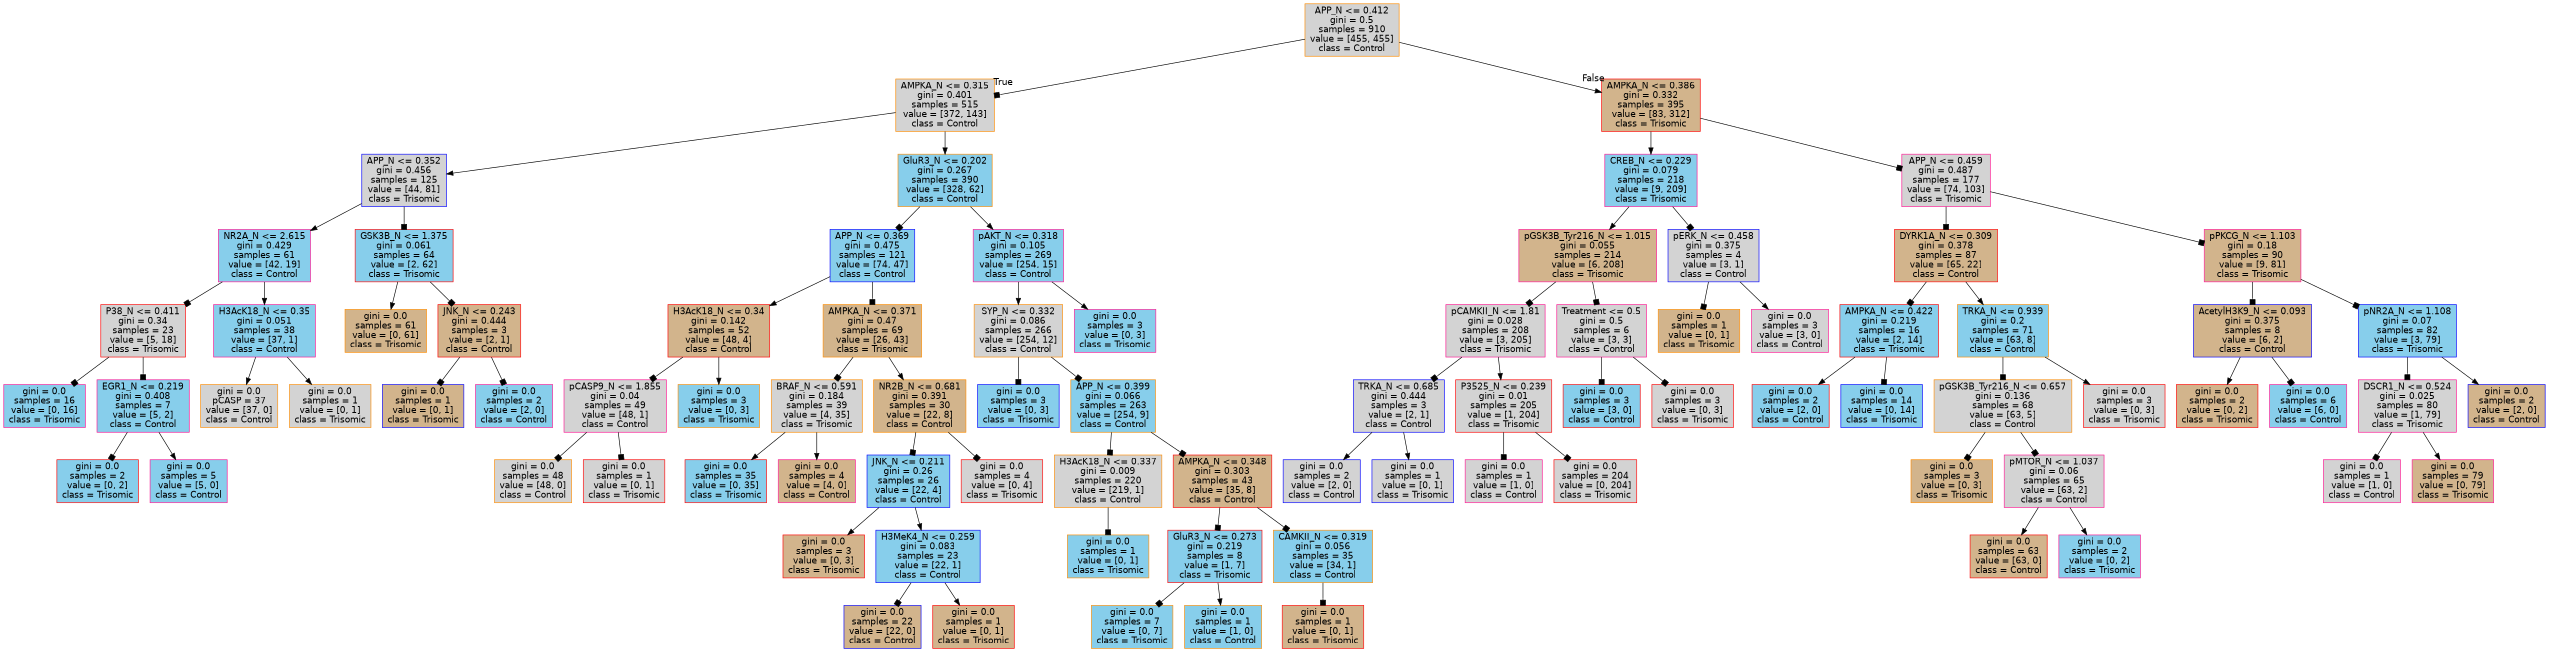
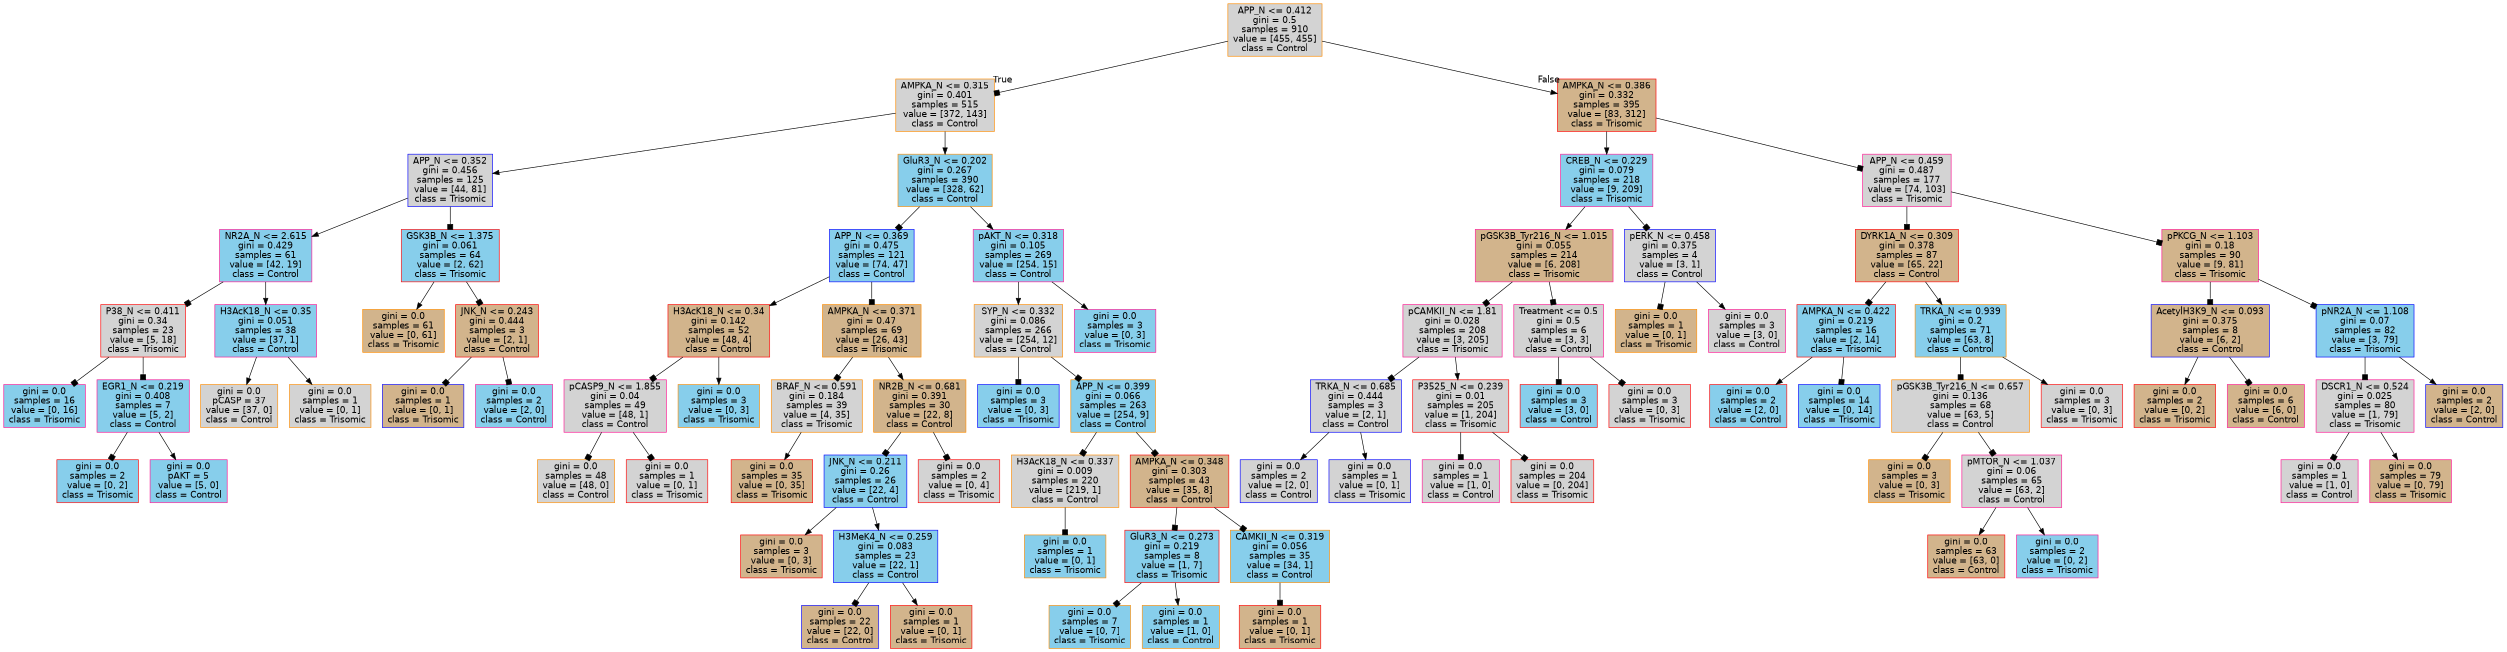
(2308, 406) -> (2266, 406)
(189, 481) -> (189, 481)
(726, 481) -> (772, 481)
(817, 481) -> none
(1002, 481) -> (959, 481)
